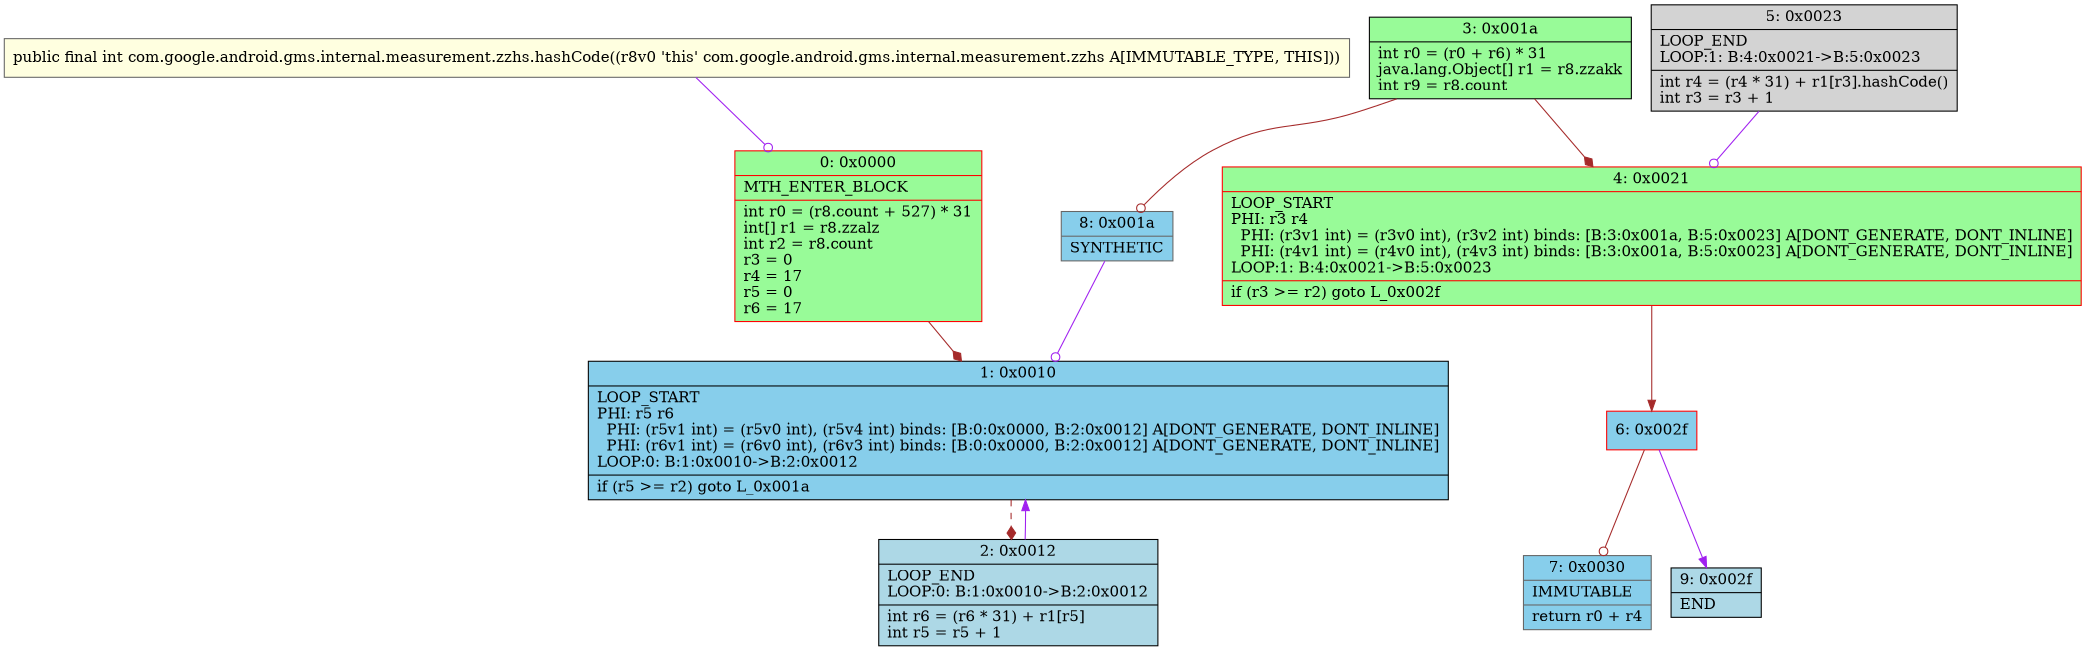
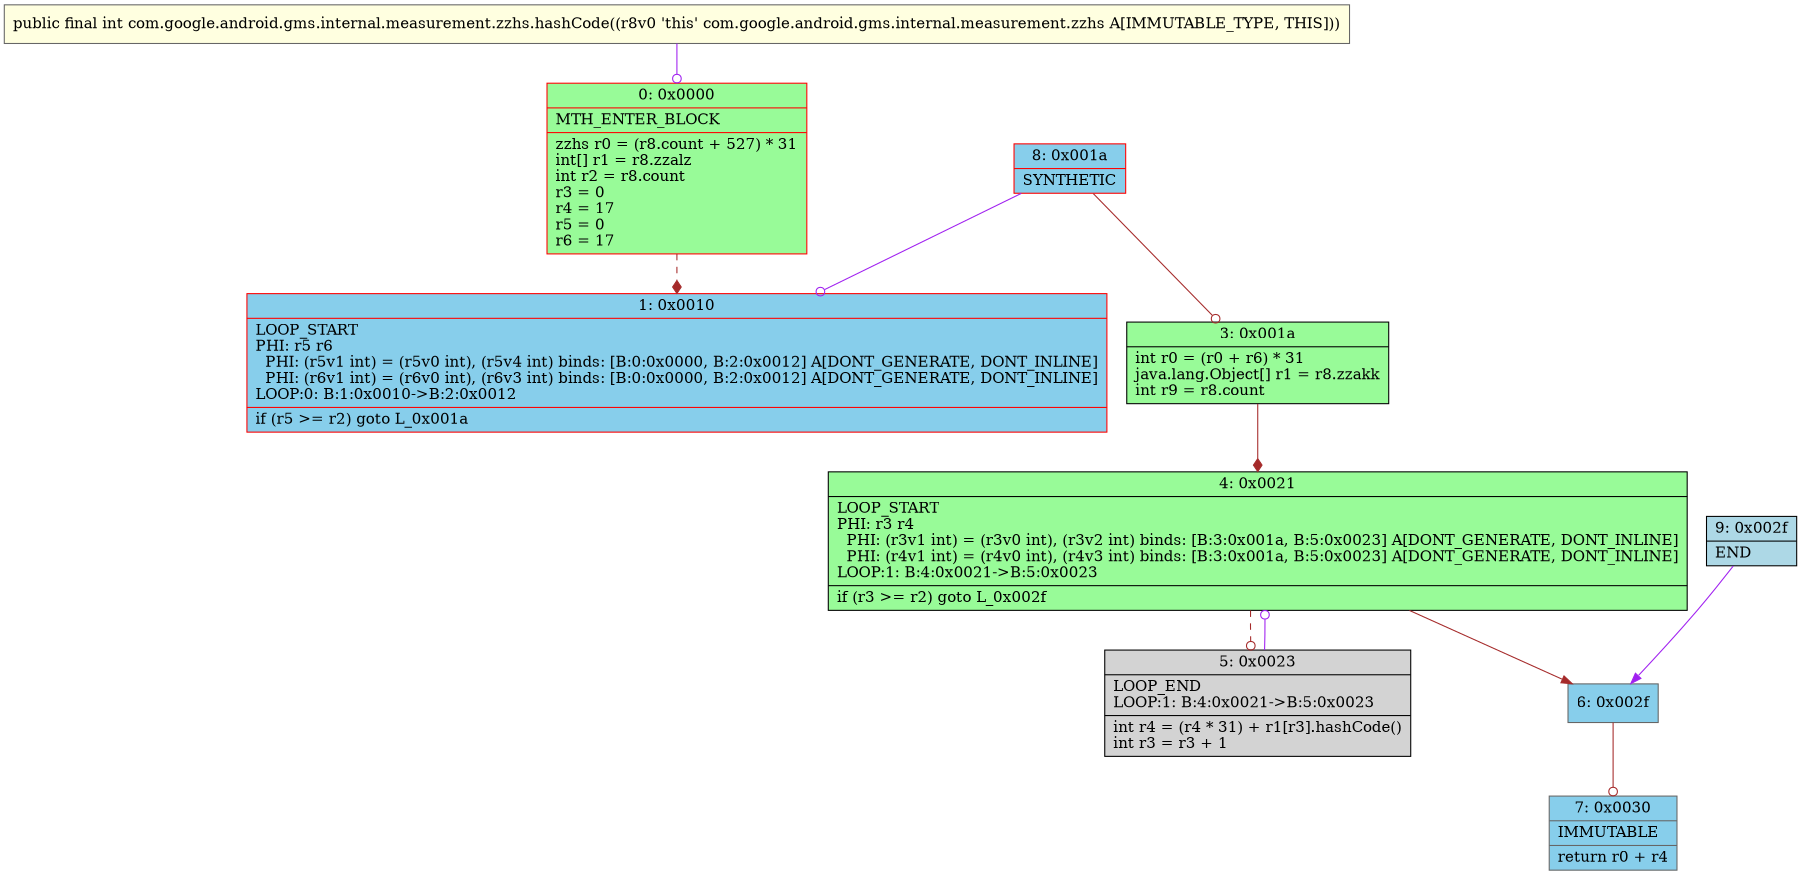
(1261, 131) -> (1153, 254)
(858, 212) -> (677, 144)
(1117, 236) -> (1070, 169)
(1652, 236) -> (1258, 541)
(941, 336) -> (677, 267)
(1018, 431) -> (677, 363)
(1652, 431) -> (1613, 703)
(1681, 504) -> (1687, 622)
(1018, 593) -> none
none -> (1250, 626)
